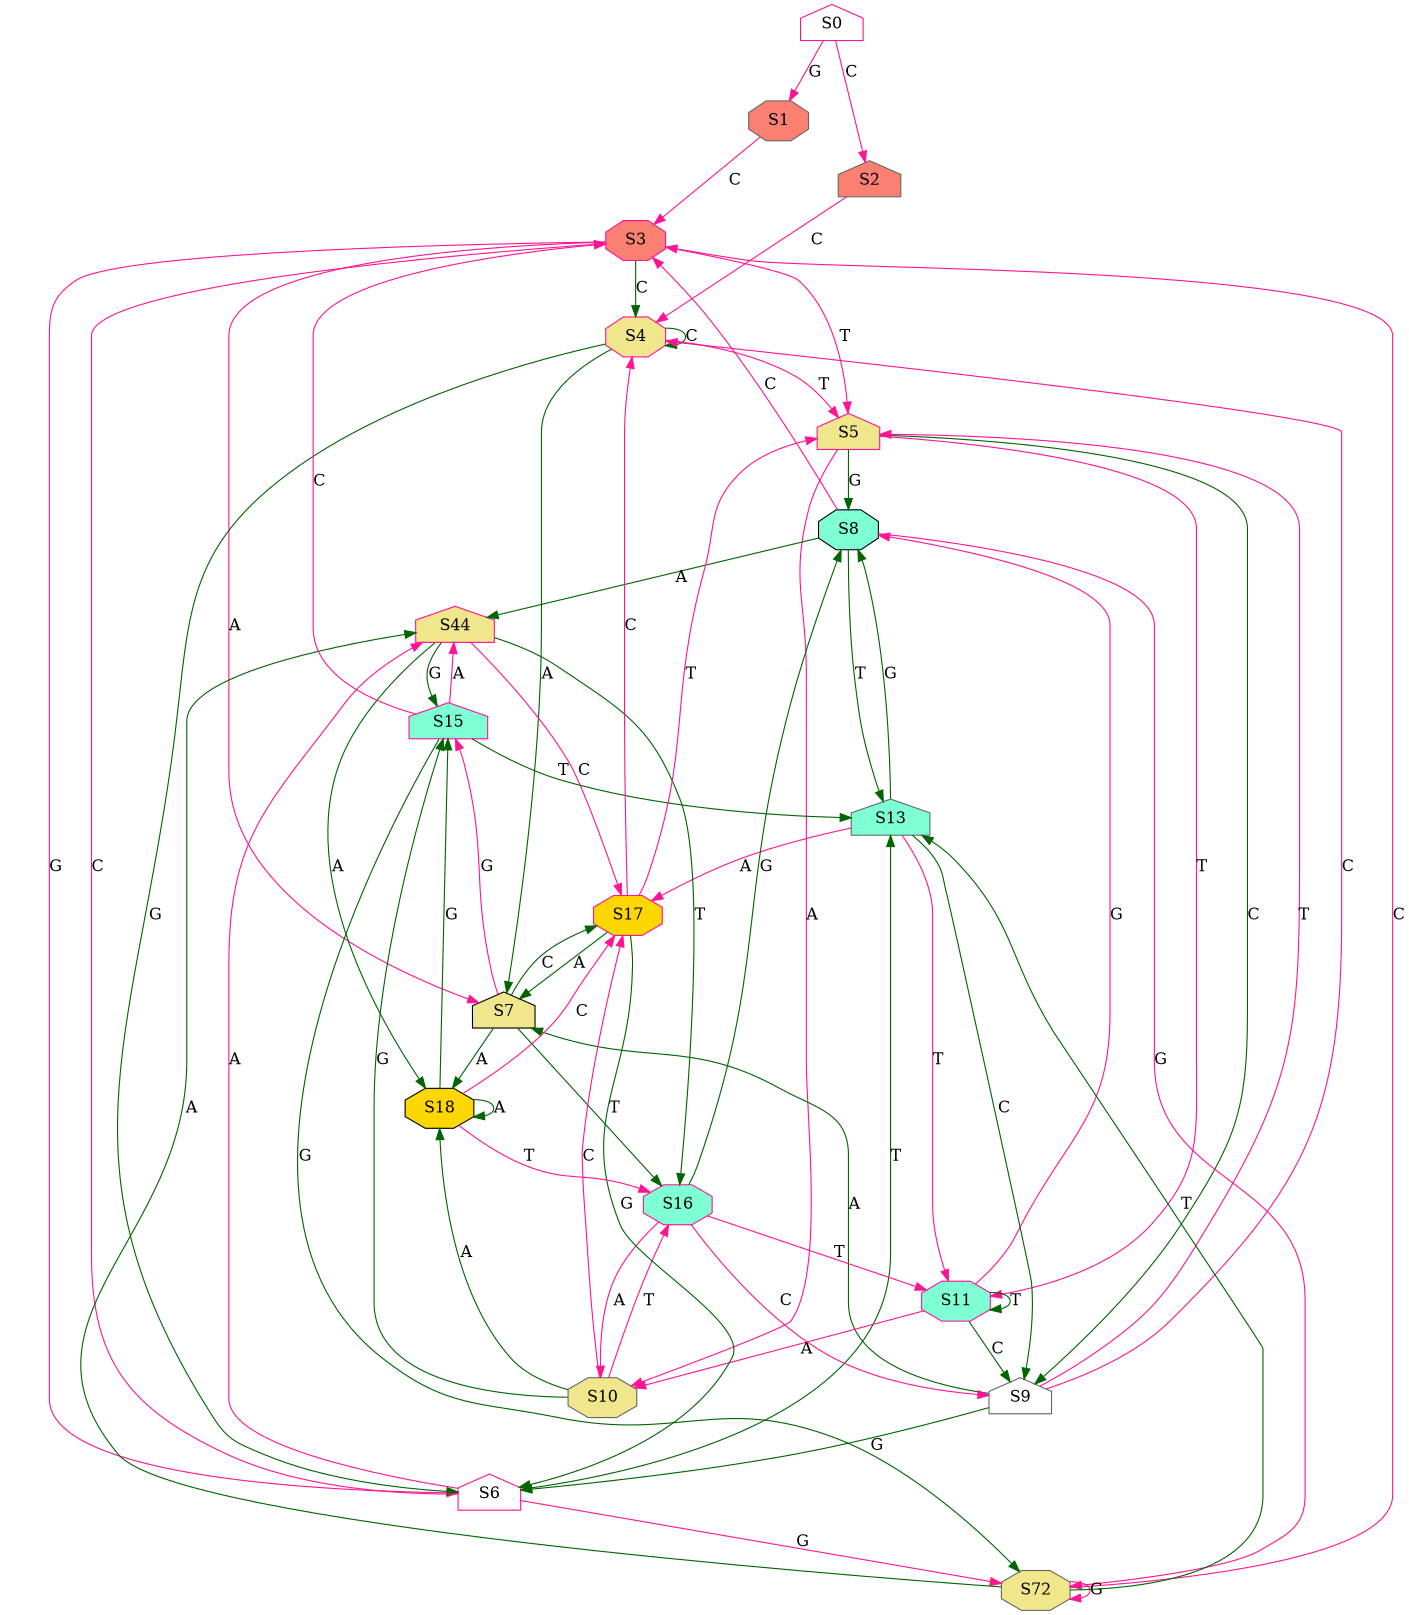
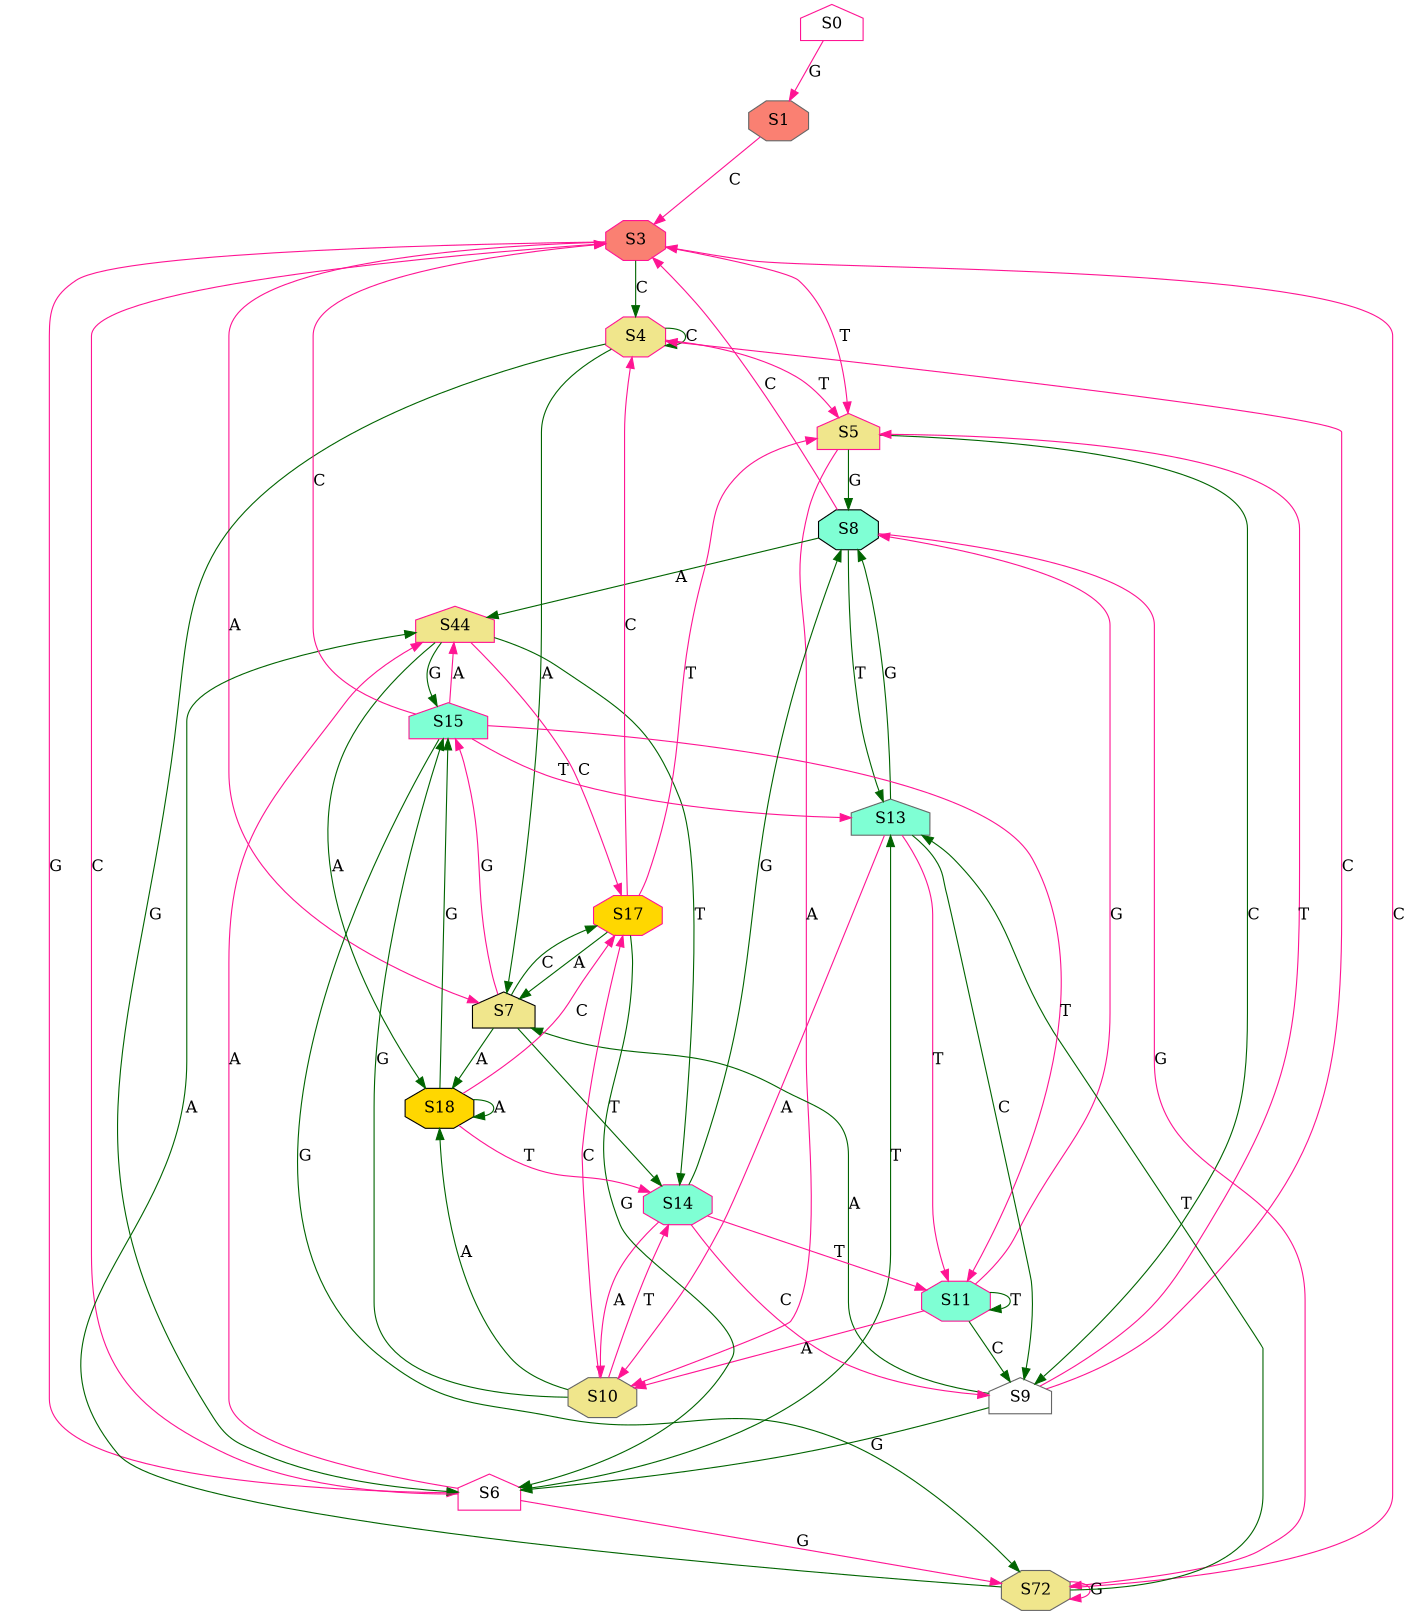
(870, 181) -> none
(1196, 795) -> (979, 816)
(651, 800) -> (651, 800)
(749, 856) -> (772, 1111)
(678, 1205) -> (678, 1205)
